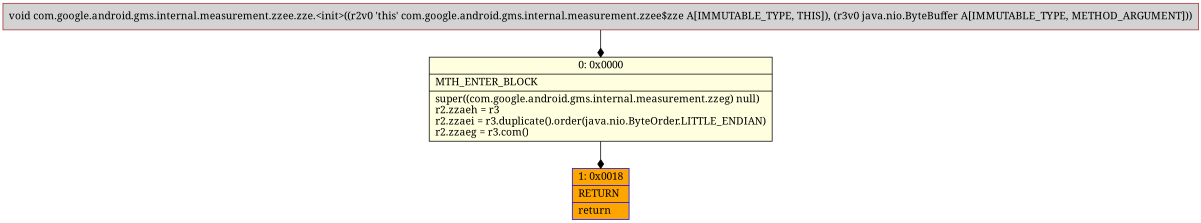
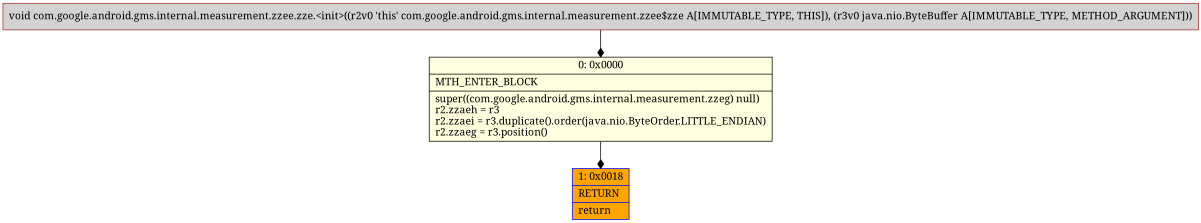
(482, 132) -> (492, 132)
